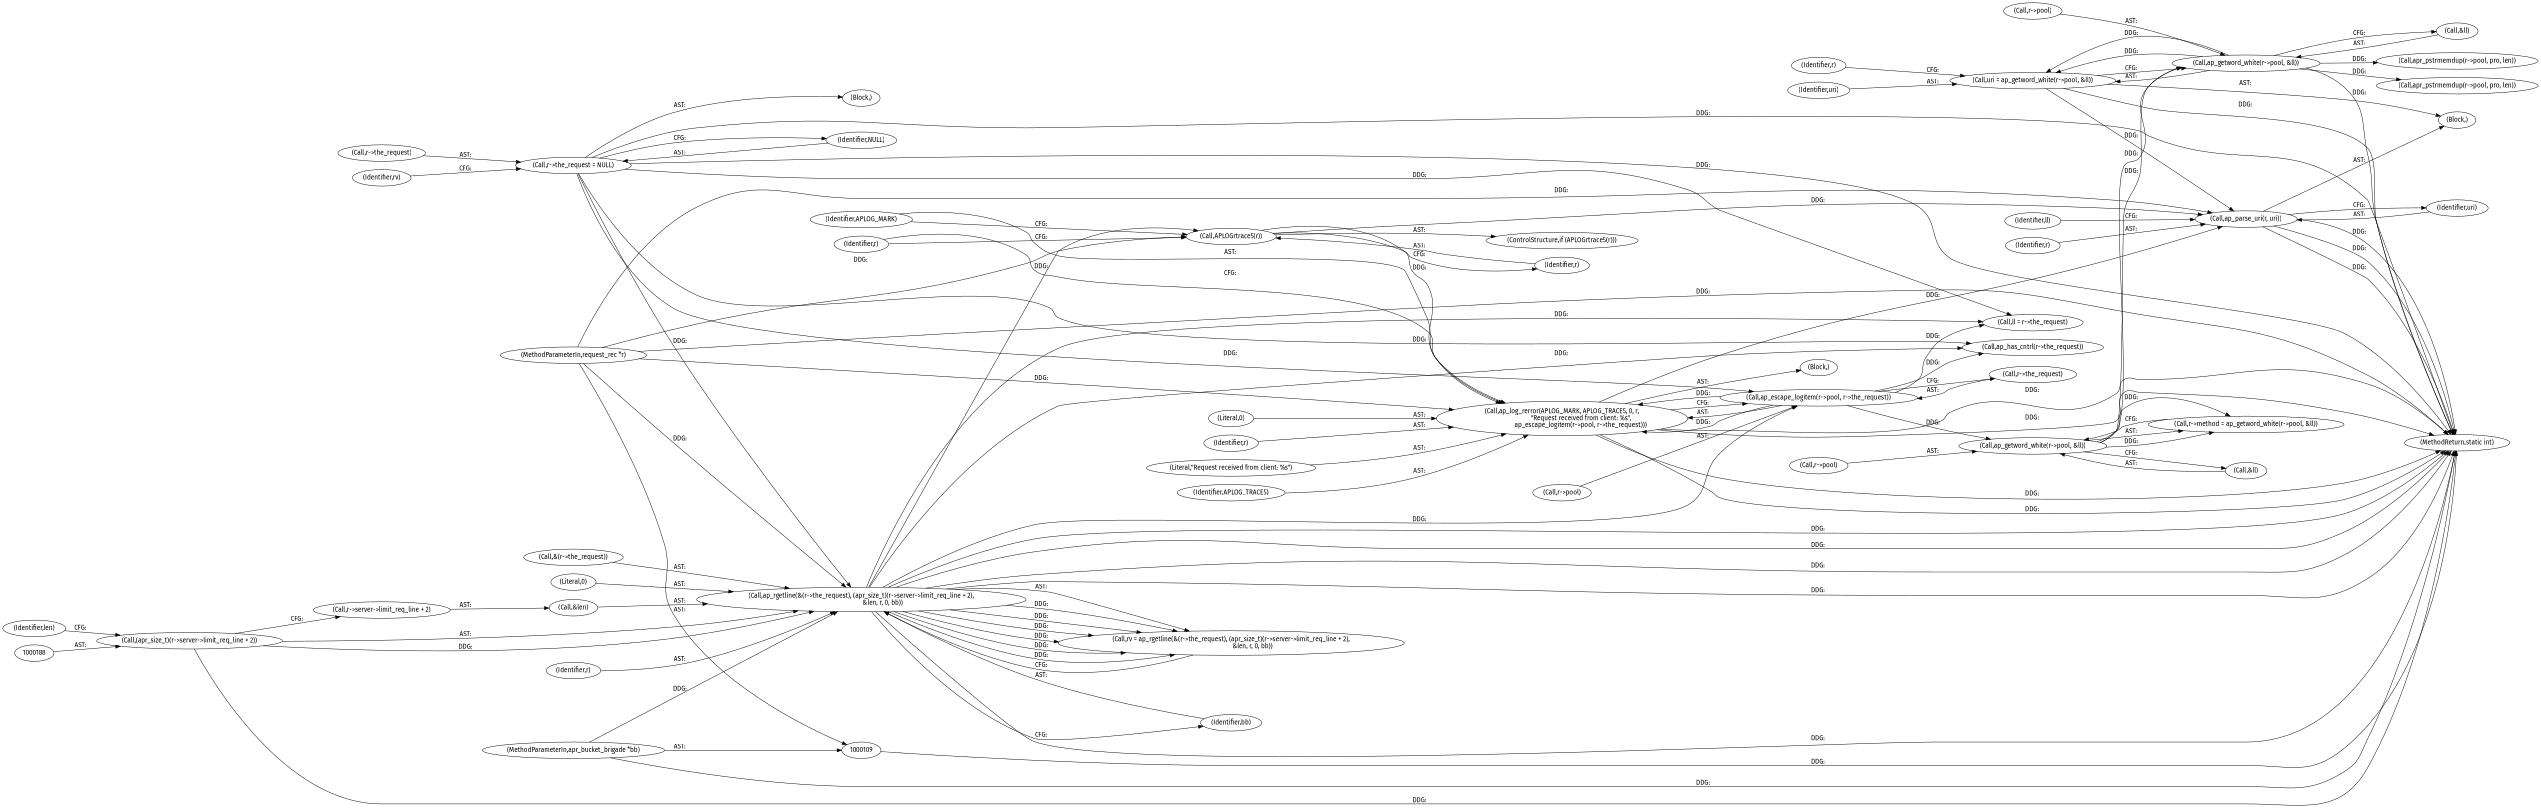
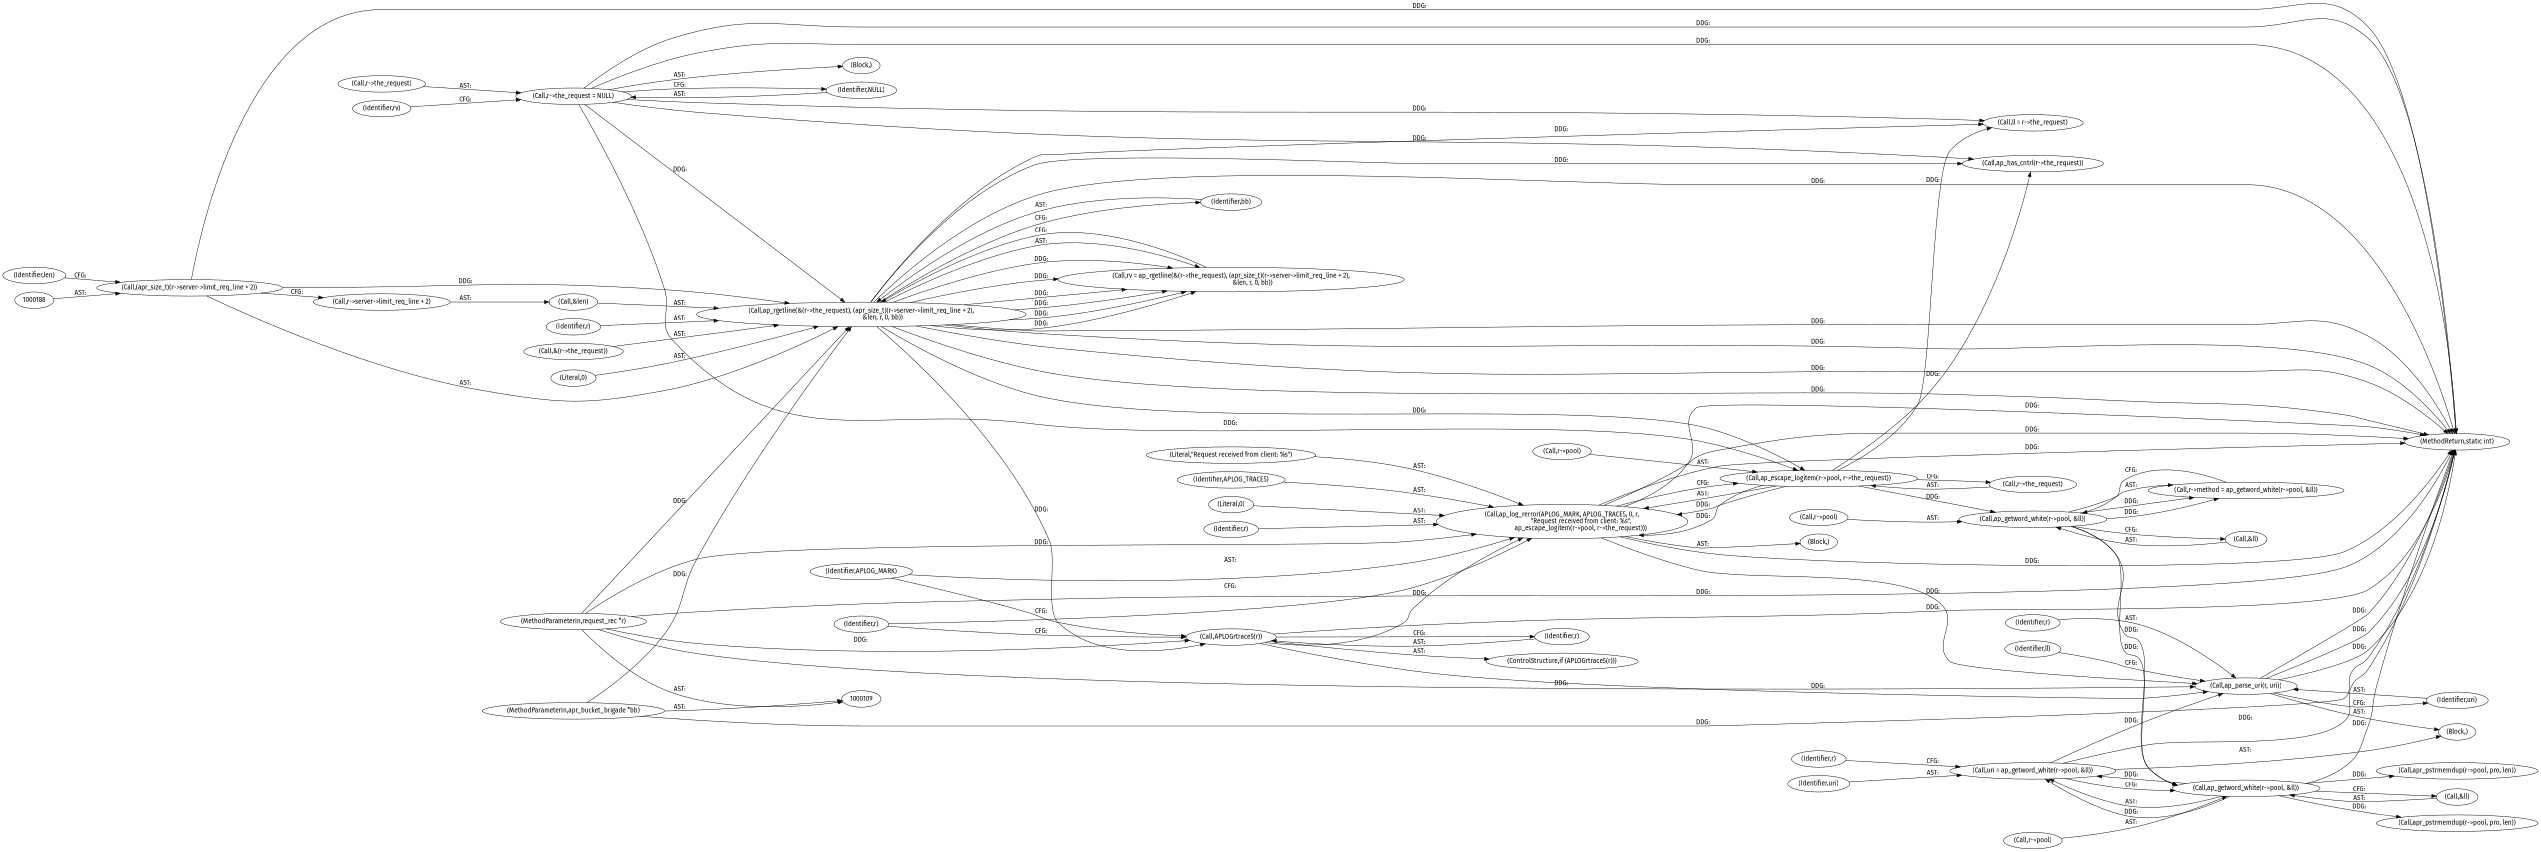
(1776, 765) -> (1903, 612)
